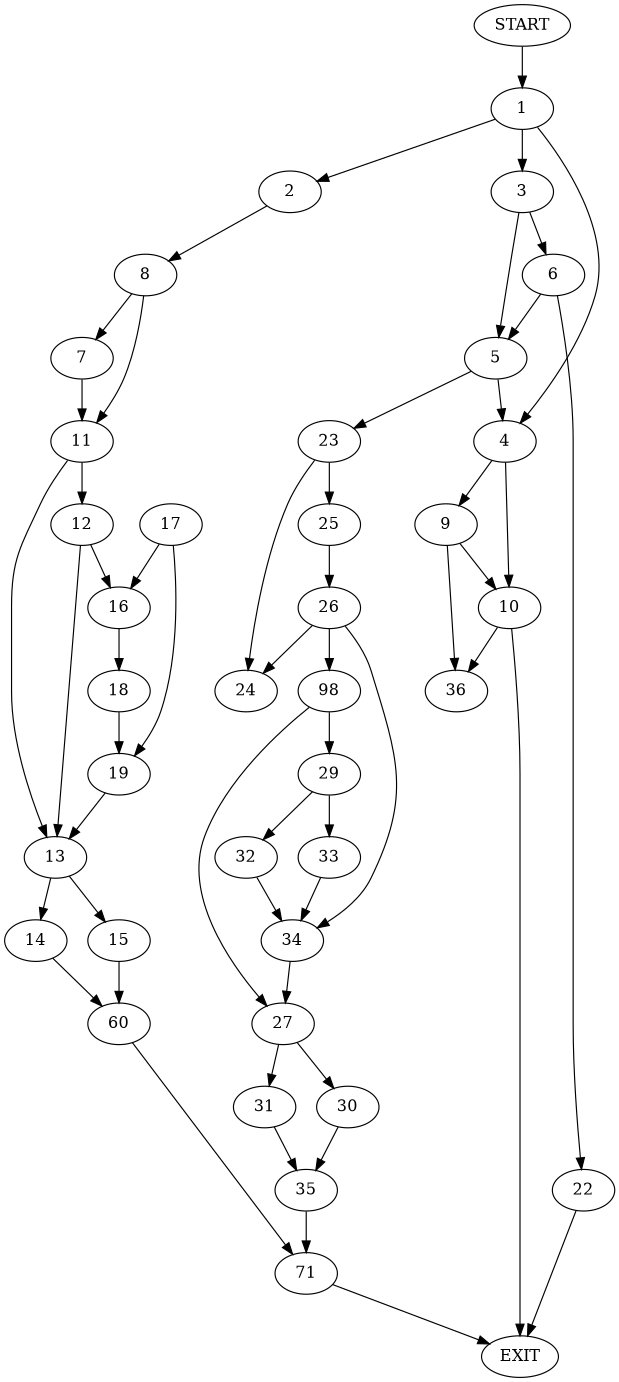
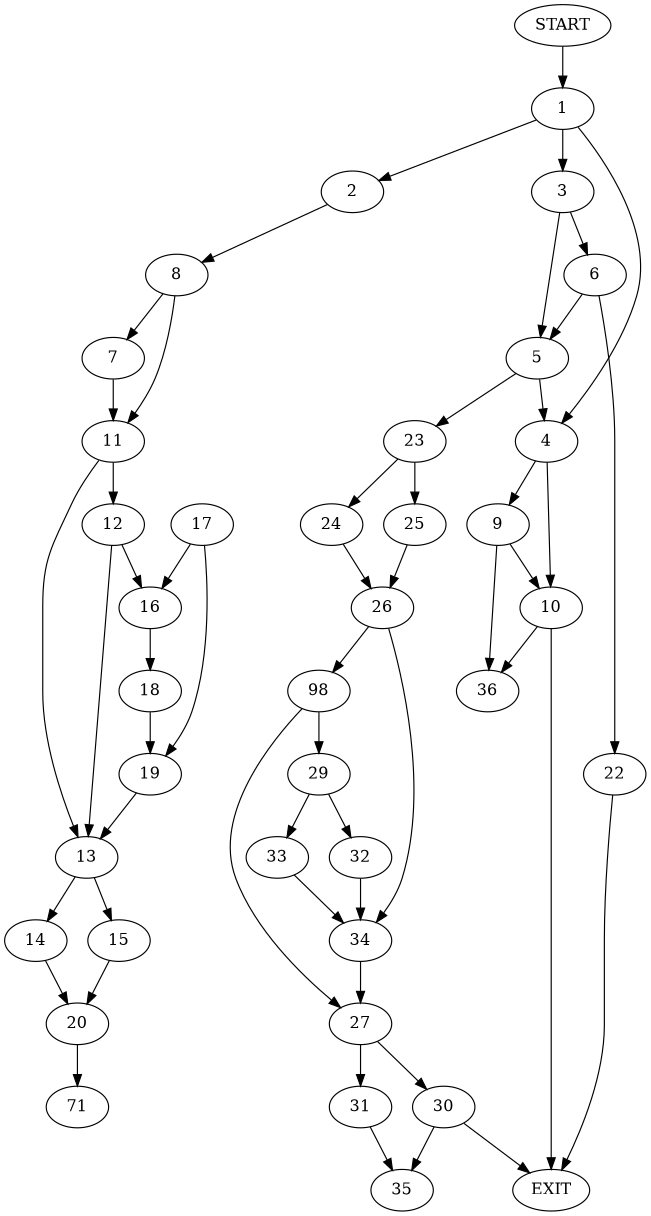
(292, 645) -> (354, 561)
(119, 1024) -> (77, 1024)
(306, 1226) -> none
(406, 1312) -> (492, 1145)
